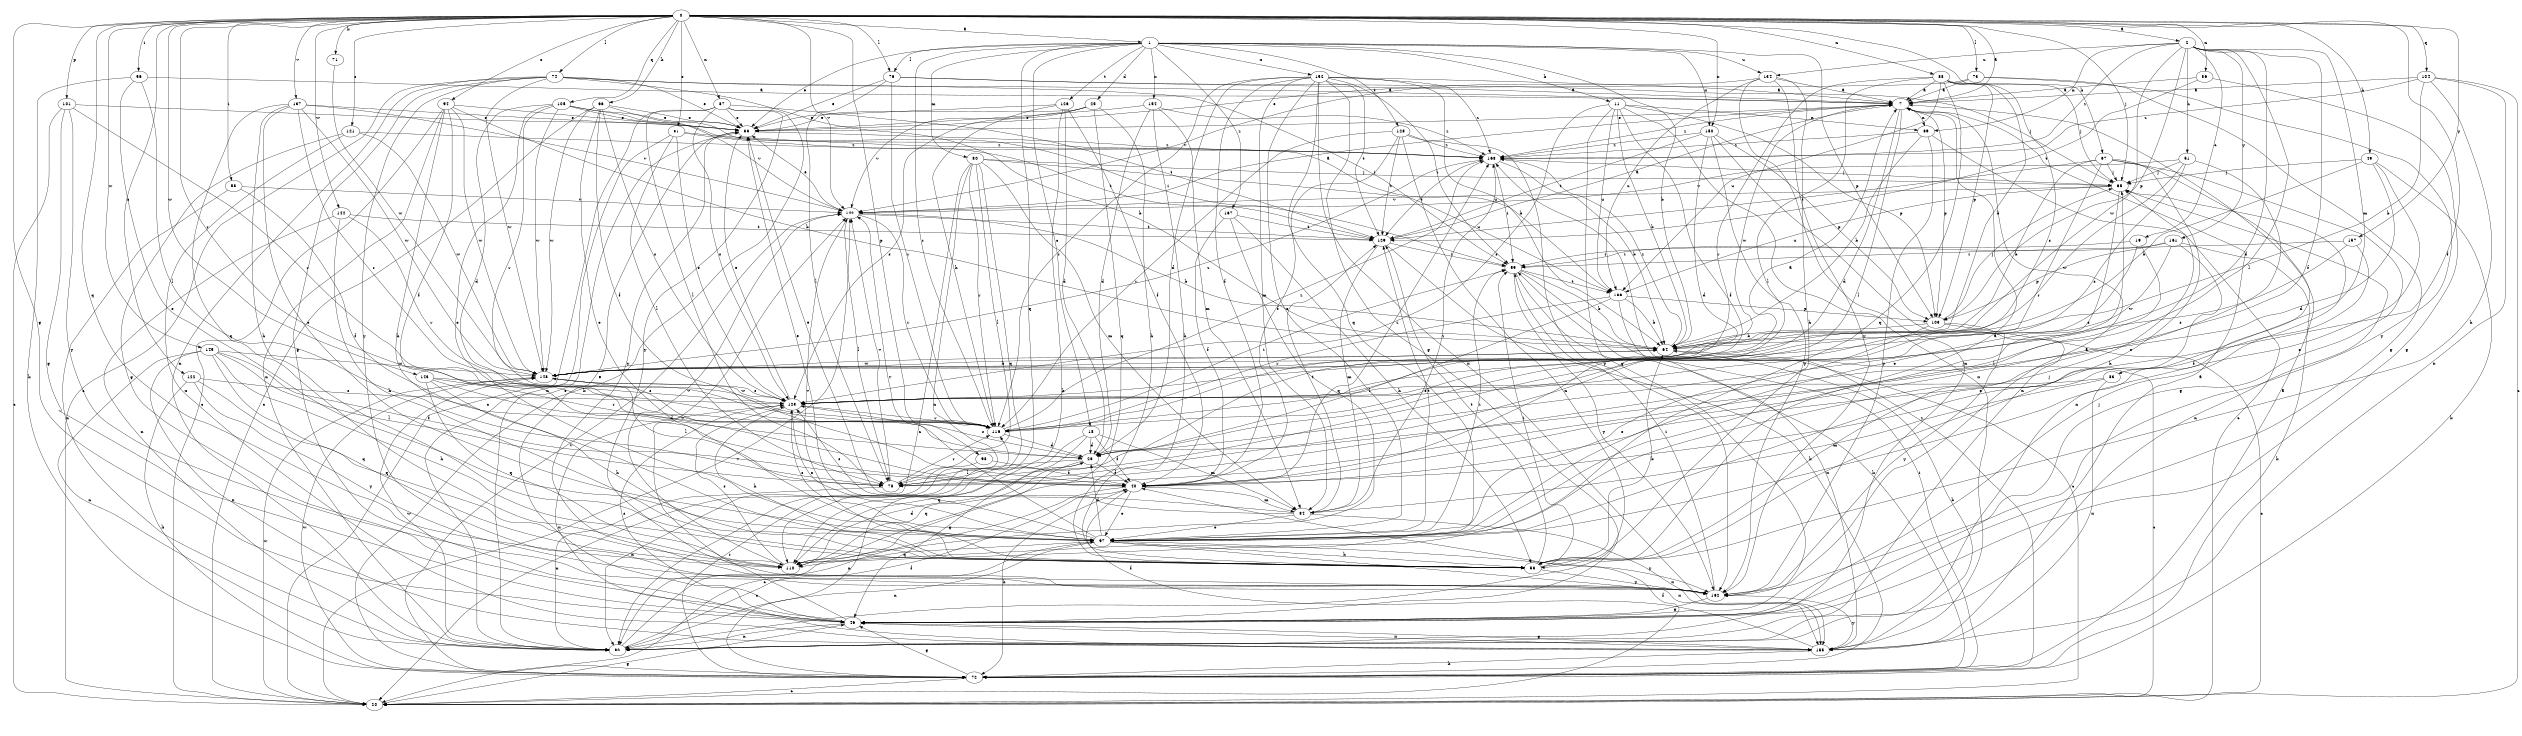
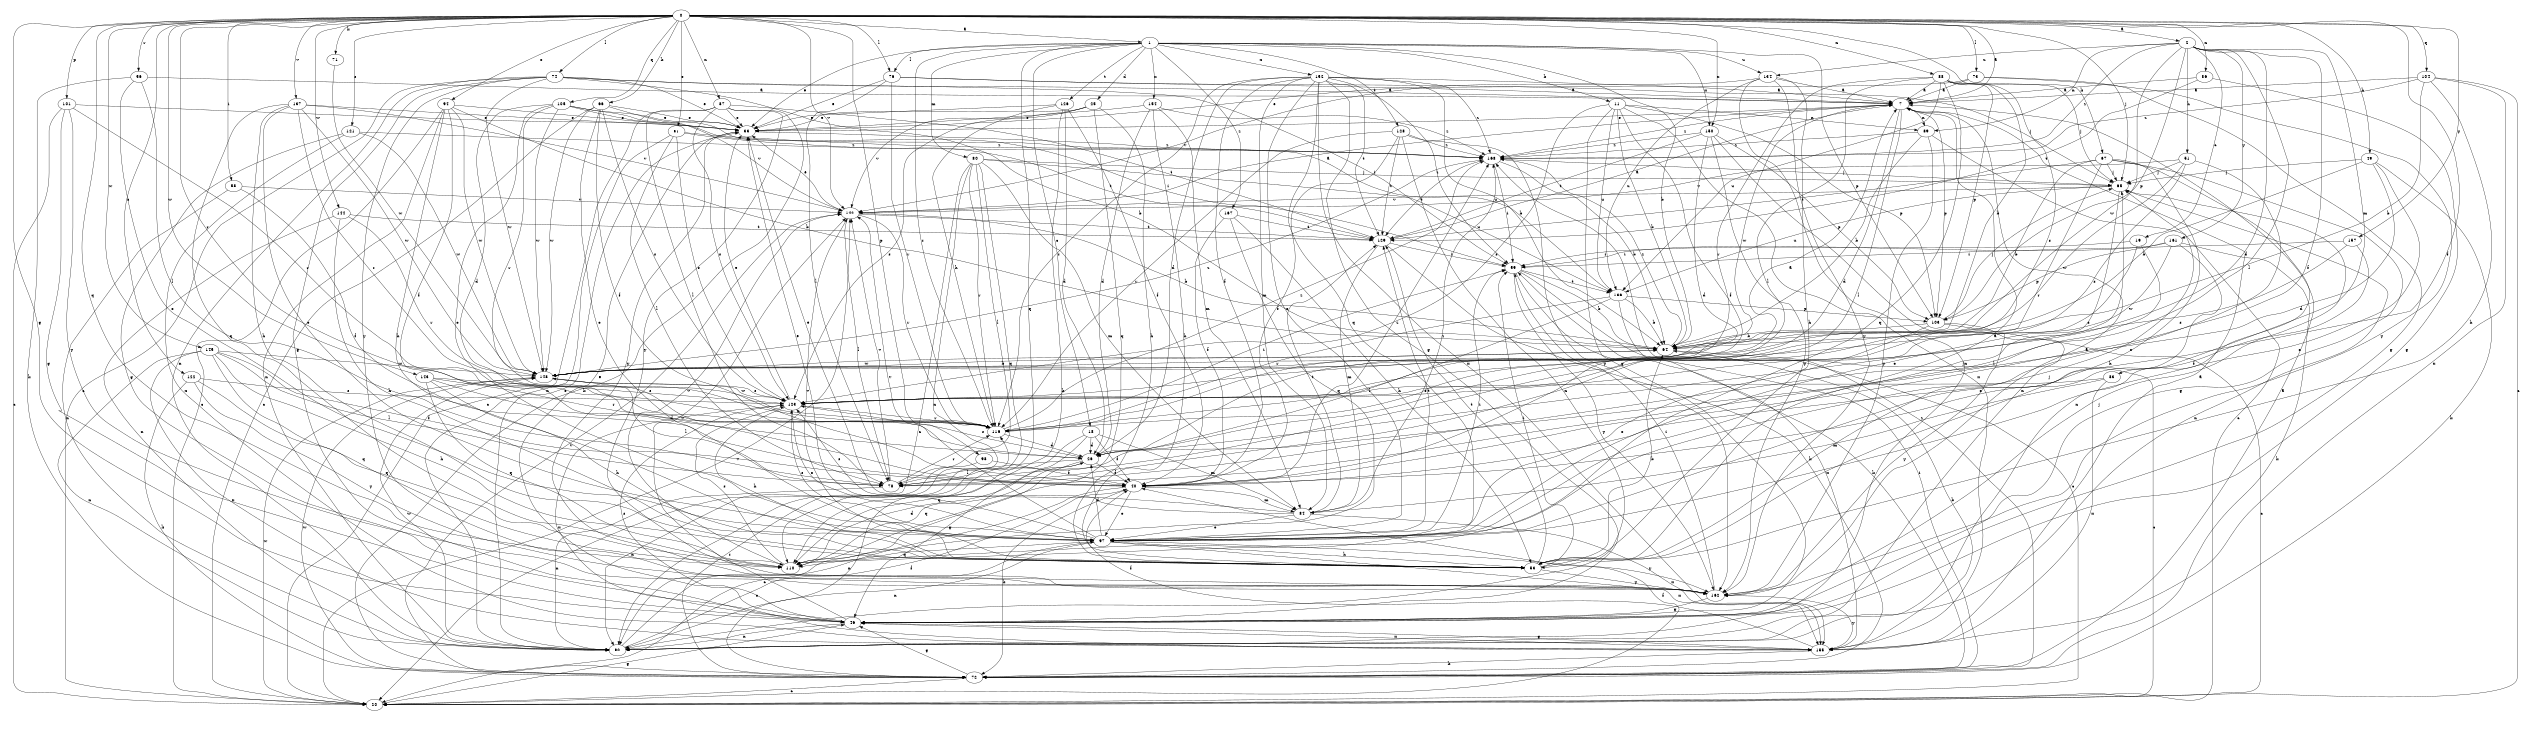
(145, 43) -> (145, 43)
